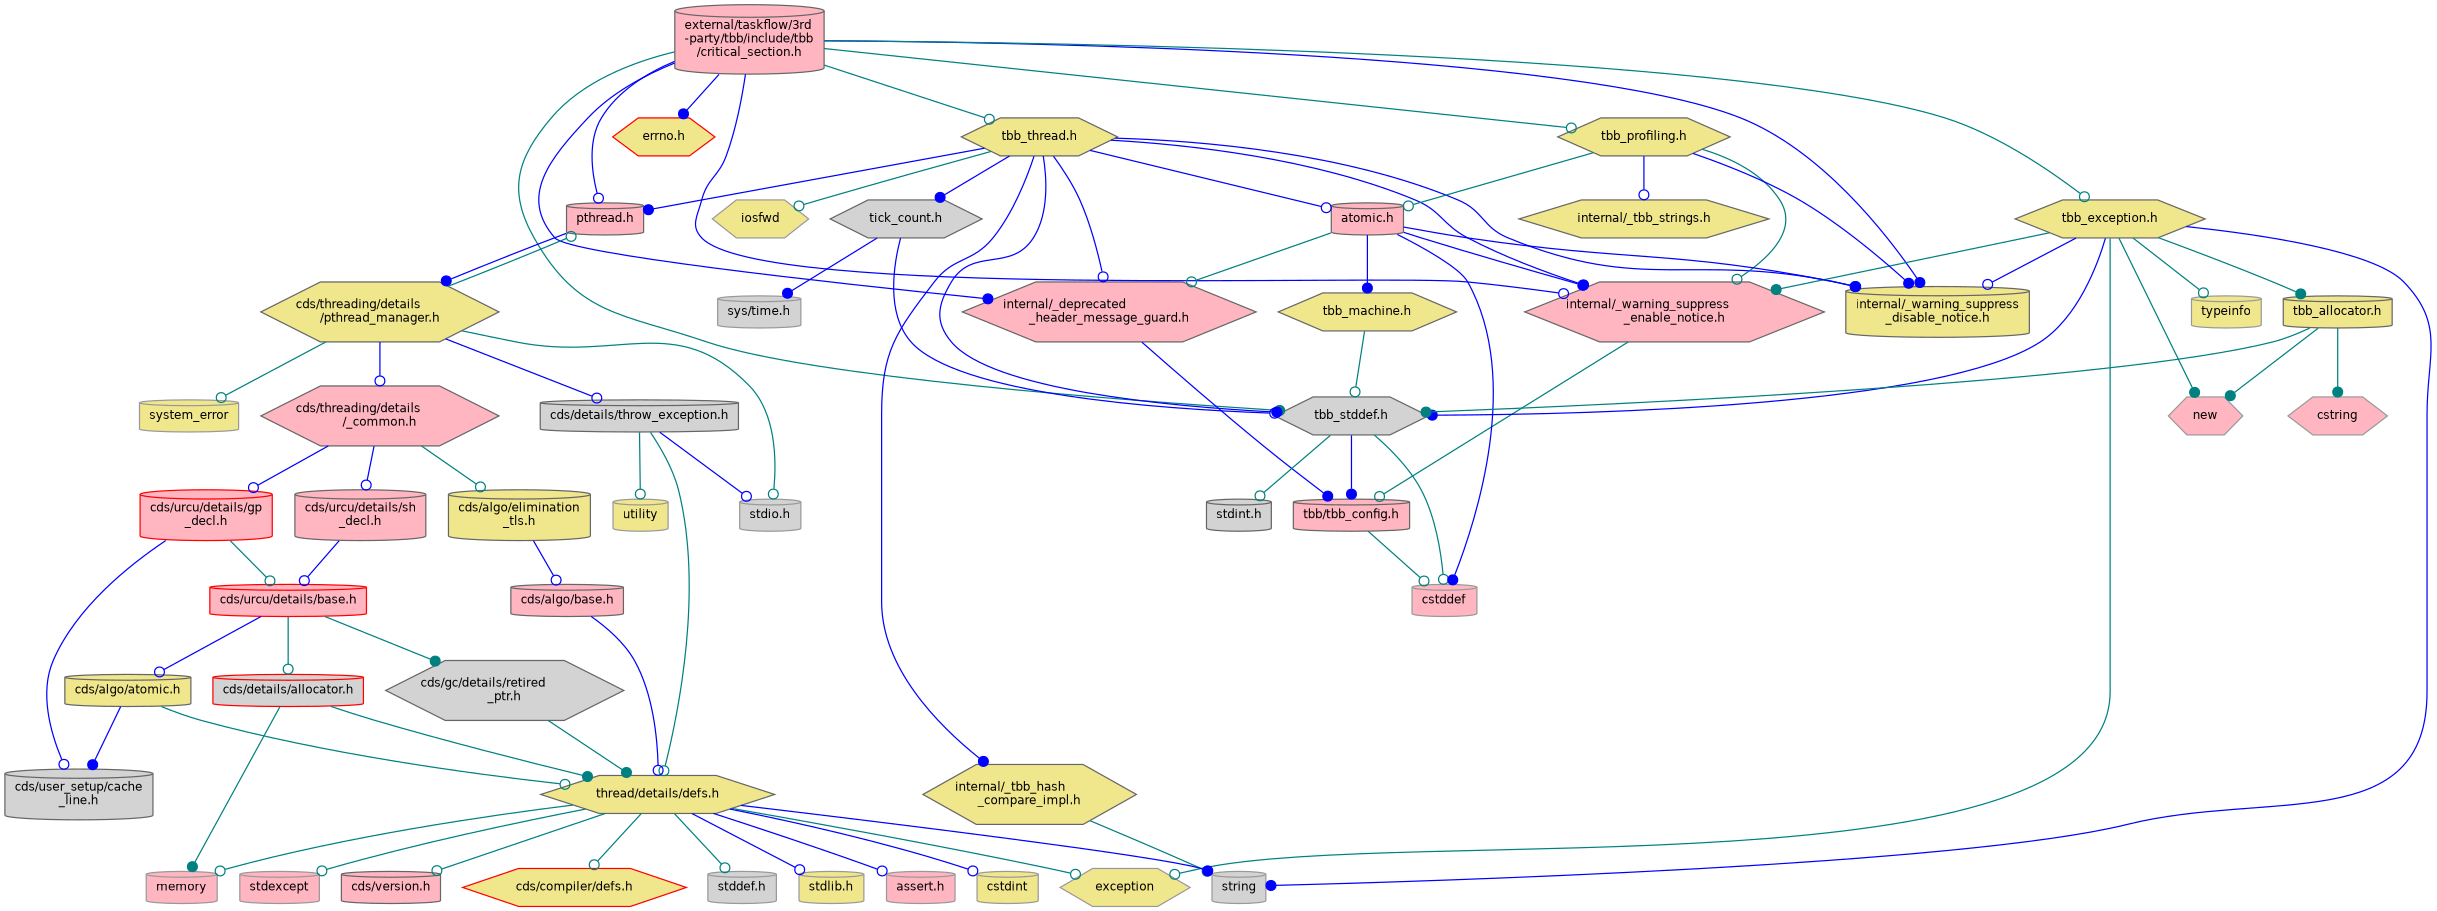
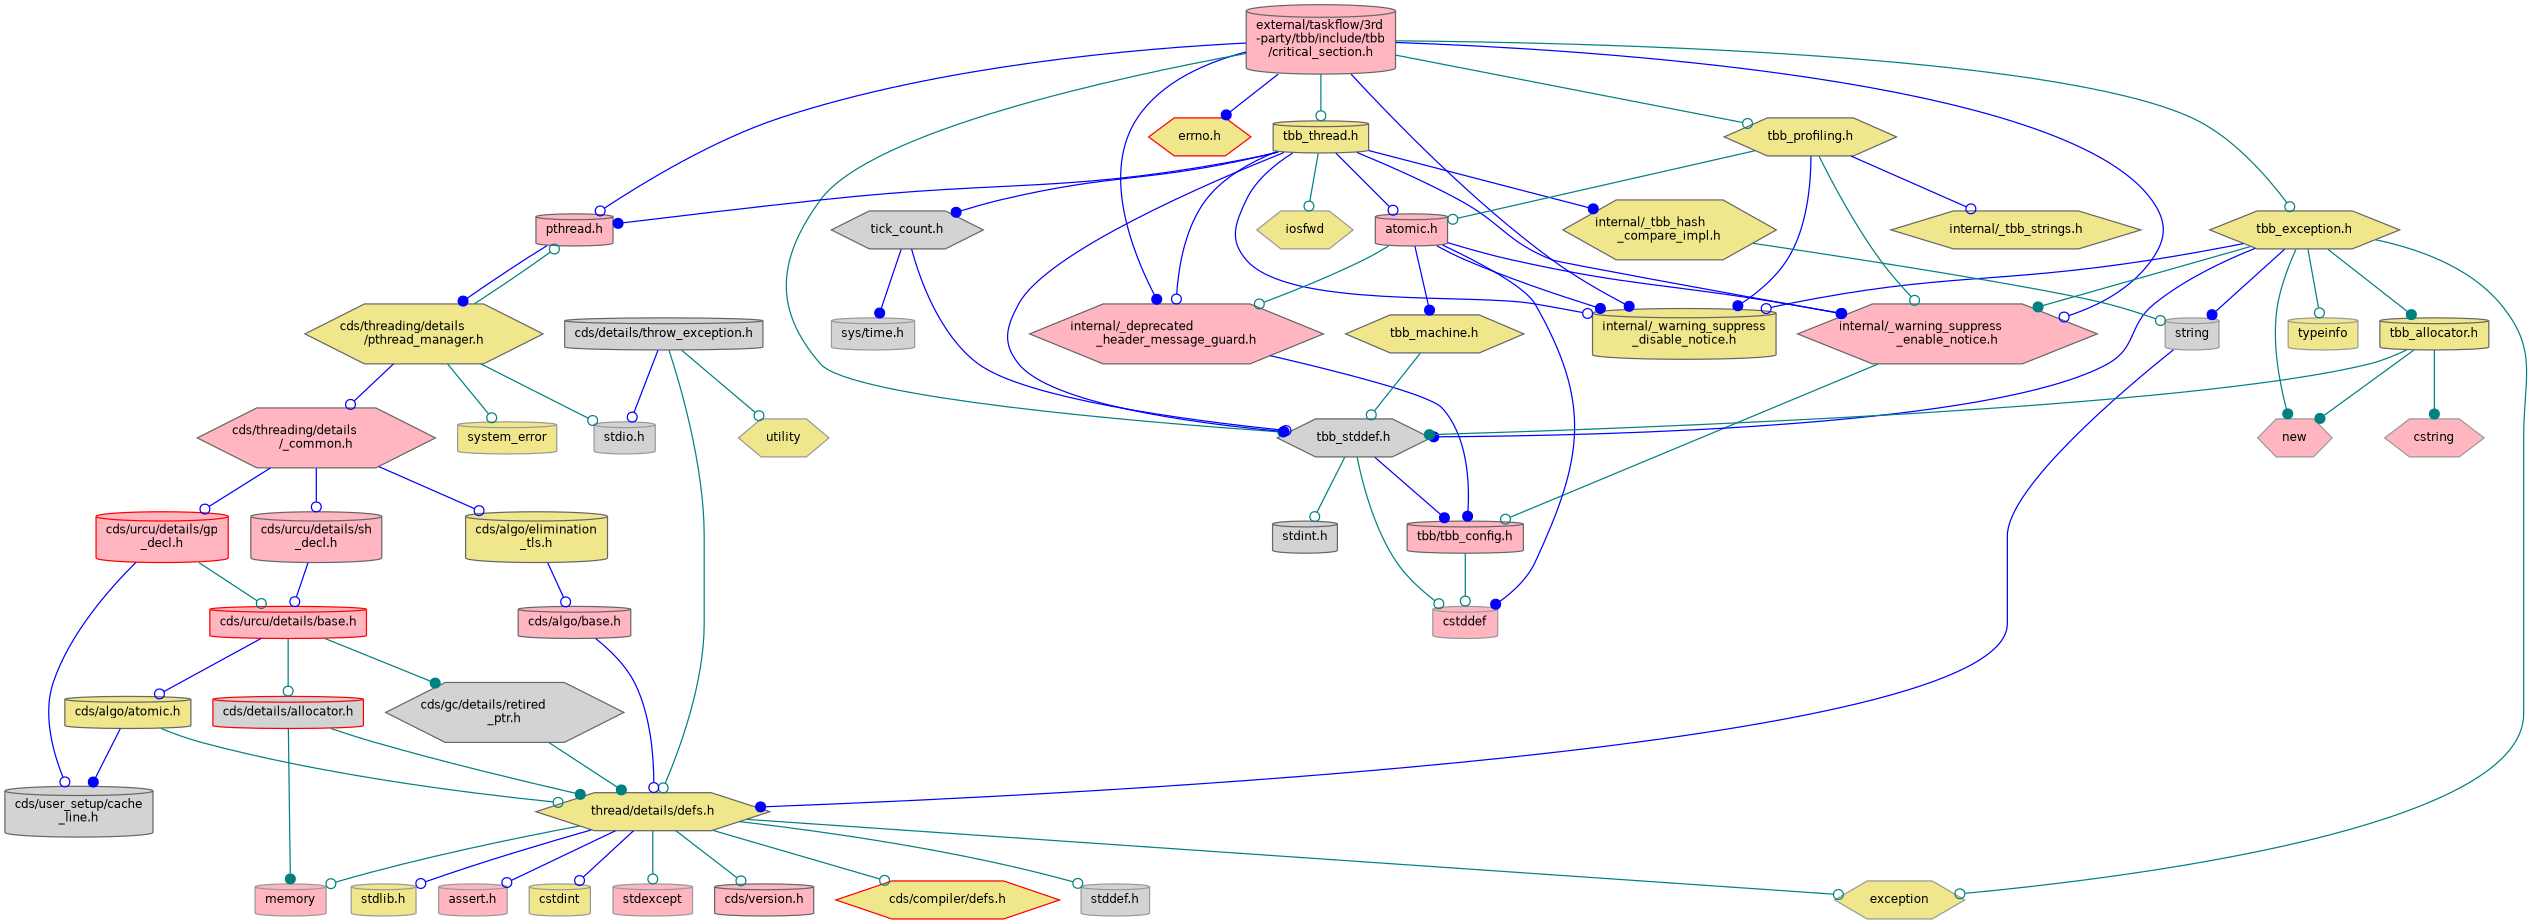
(1039, 137) -> (1321, 137)
(519, 368) -> none
(449, 465) -> (427, 488)
(641, 515) -> (784, 438)
(973, 834) -> (1570, 750)
